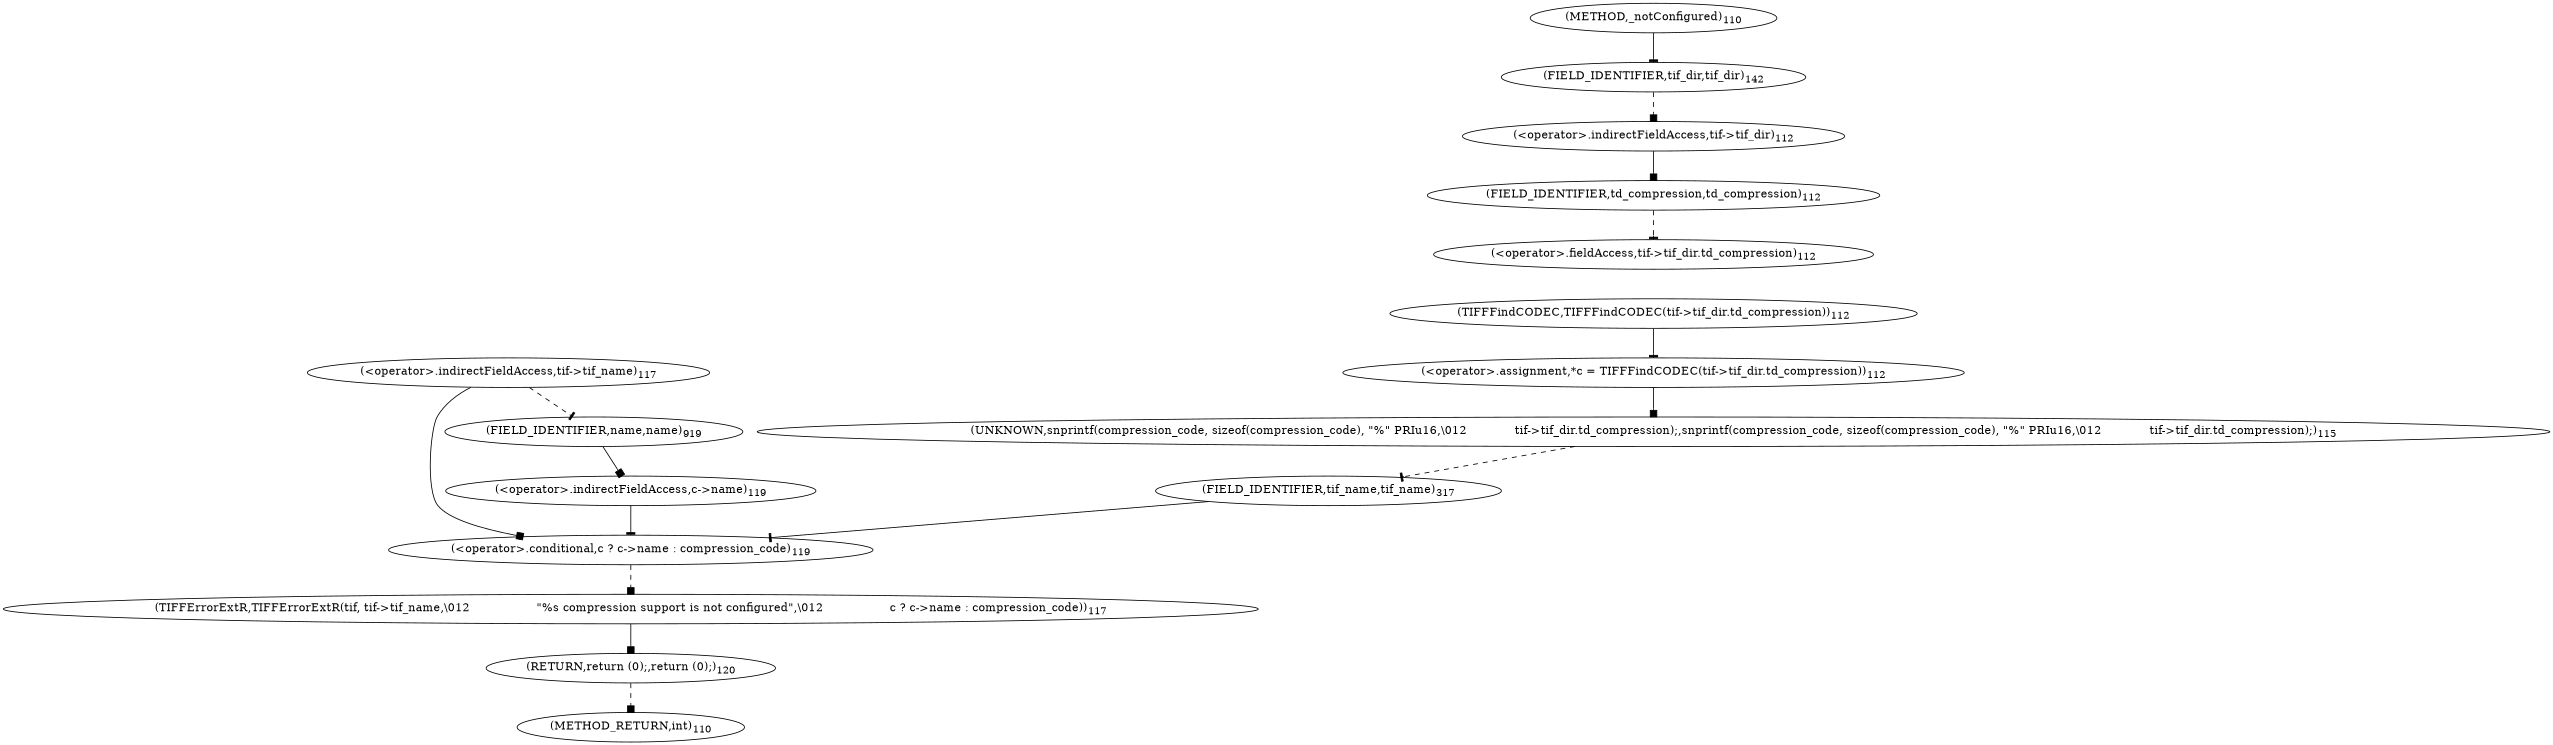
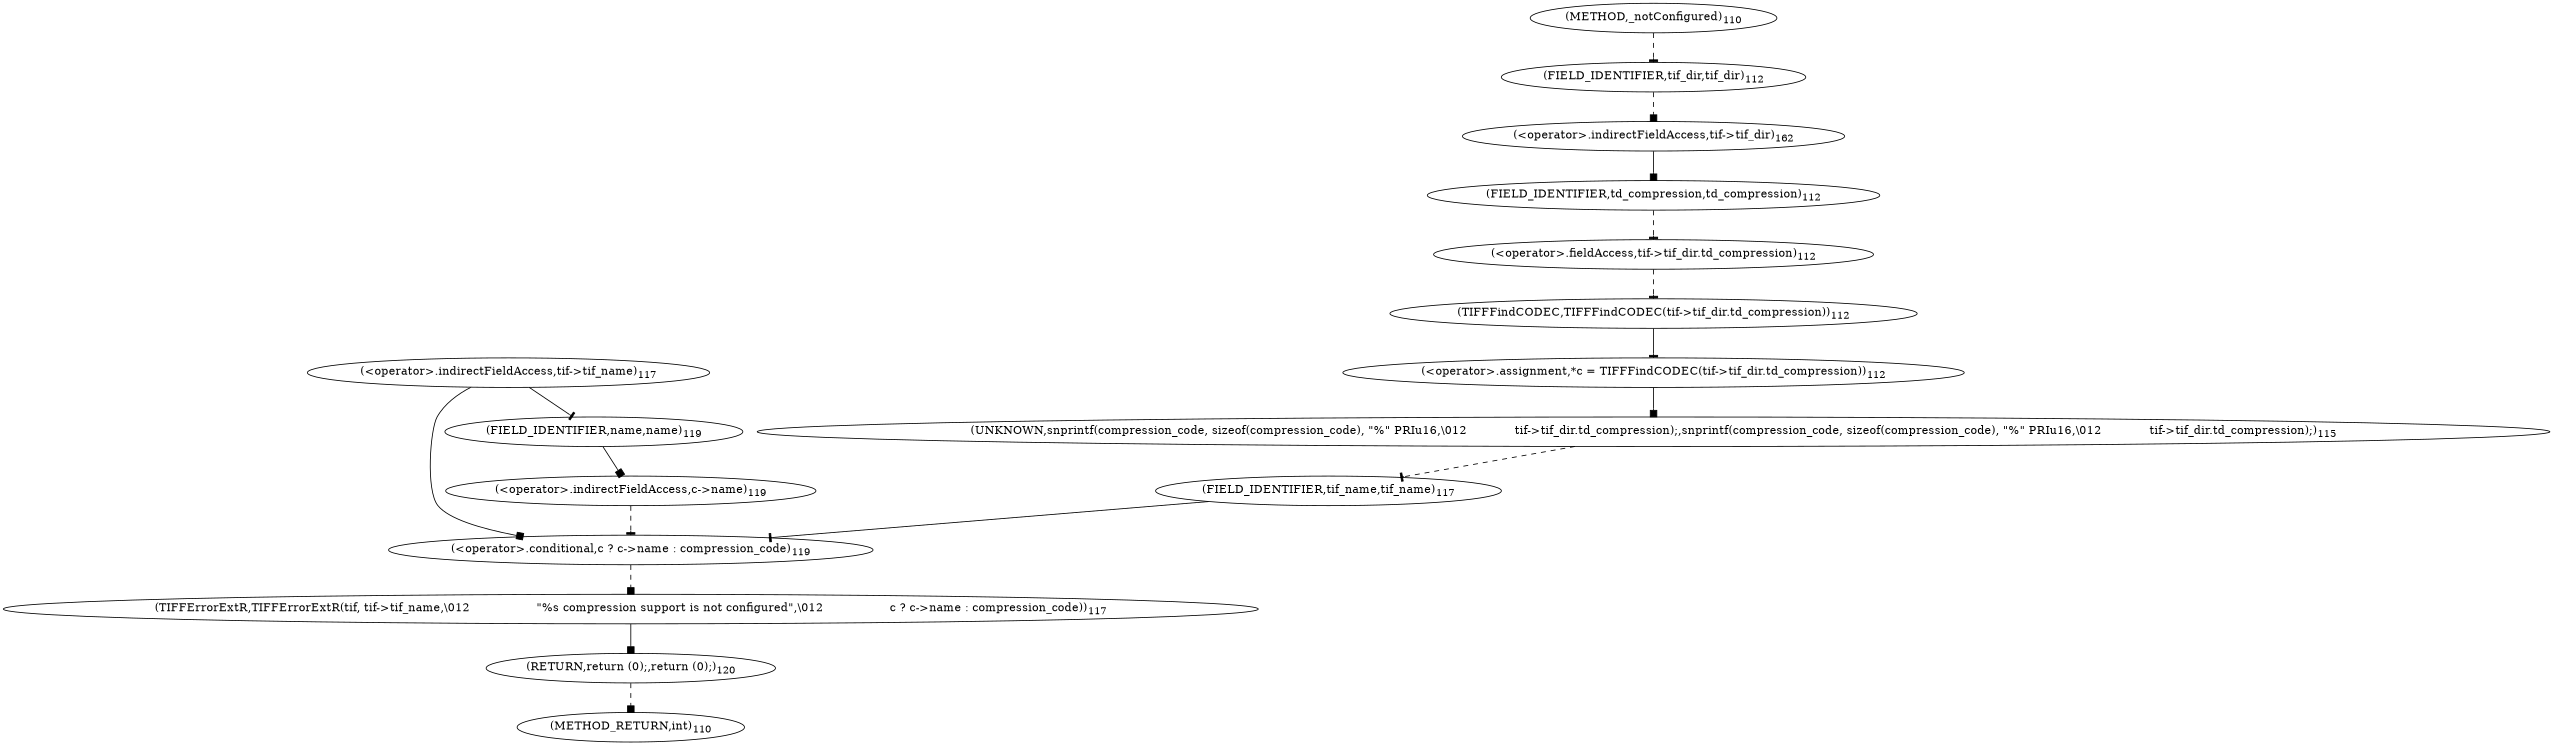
(1654, 46) -> (1654, 46)
(1755, 76) -> (1755, 76)
(1784, 135) -> (1784, 135)
none -> (1654, 282)
(549, 401) -> (549, 401)
(692, 431) -> (692, 431)
(1445, 490) -> (1445, 490)
(631, 518) -> (631, 518)
